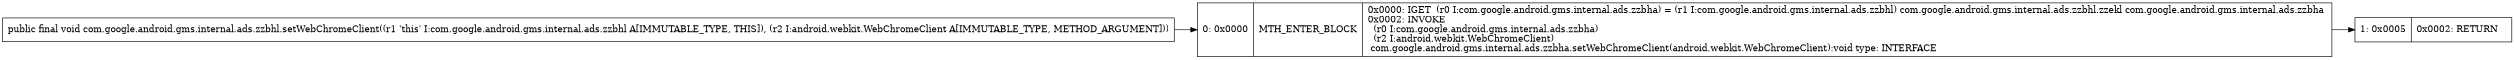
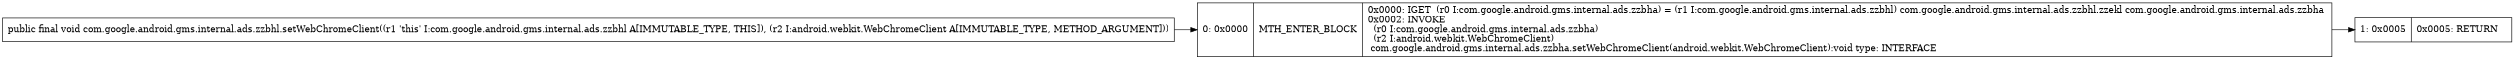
(2462, 29) -> (2462, 29)
